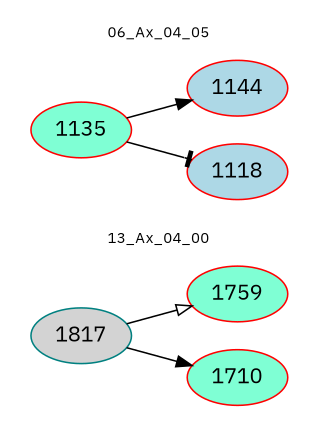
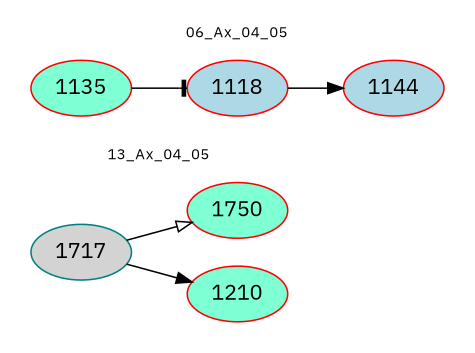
(152, 111) -> (308, 88)
(159, 239) -> (159, 155)
(237, 294) -> (237, 210)
(81, 336) -> (81, 252)
(237, 378) -> (237, 294)
